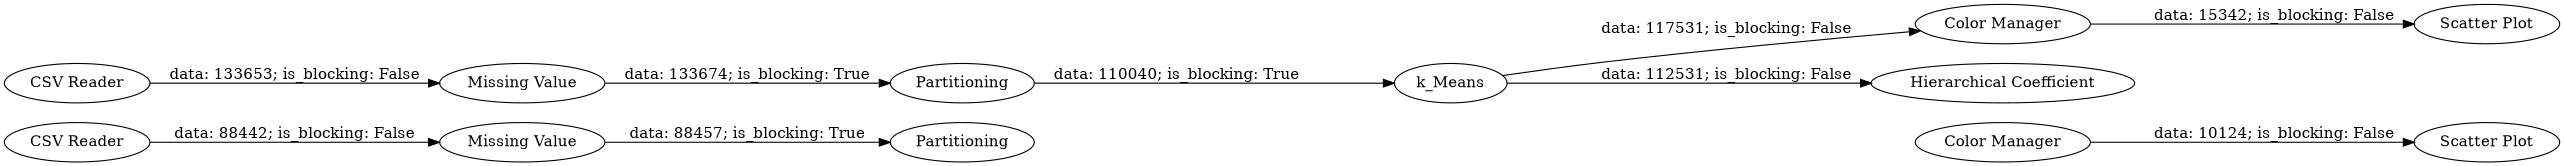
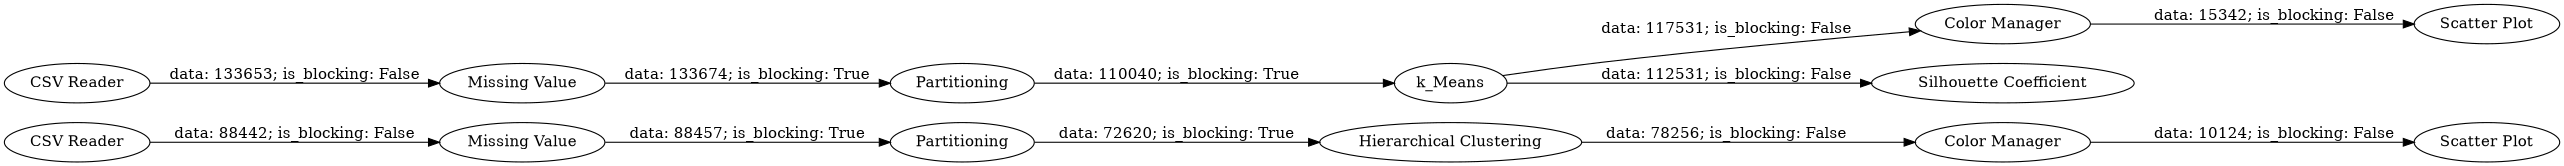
(2003, 83) -> (2003, 83)
none -> (1451, 142)
